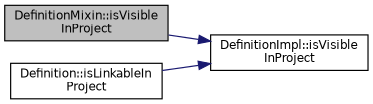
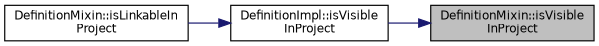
(183, 37) -> (403, 23)
(86, 81) -> (96, 23)
